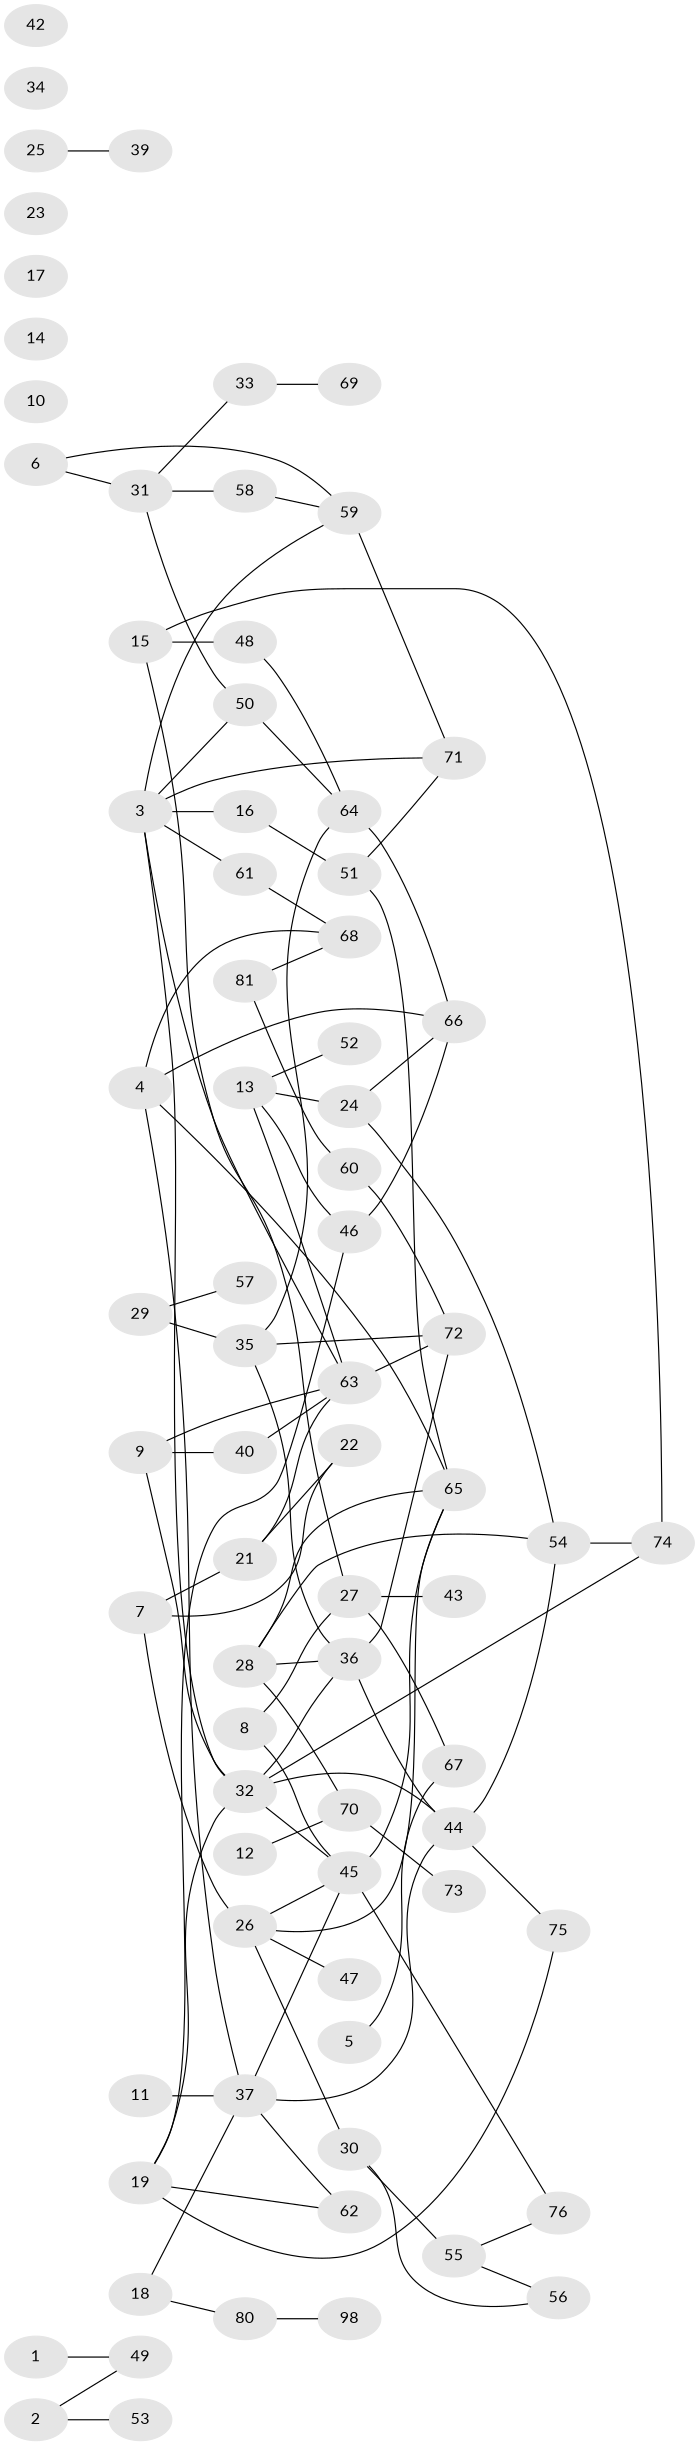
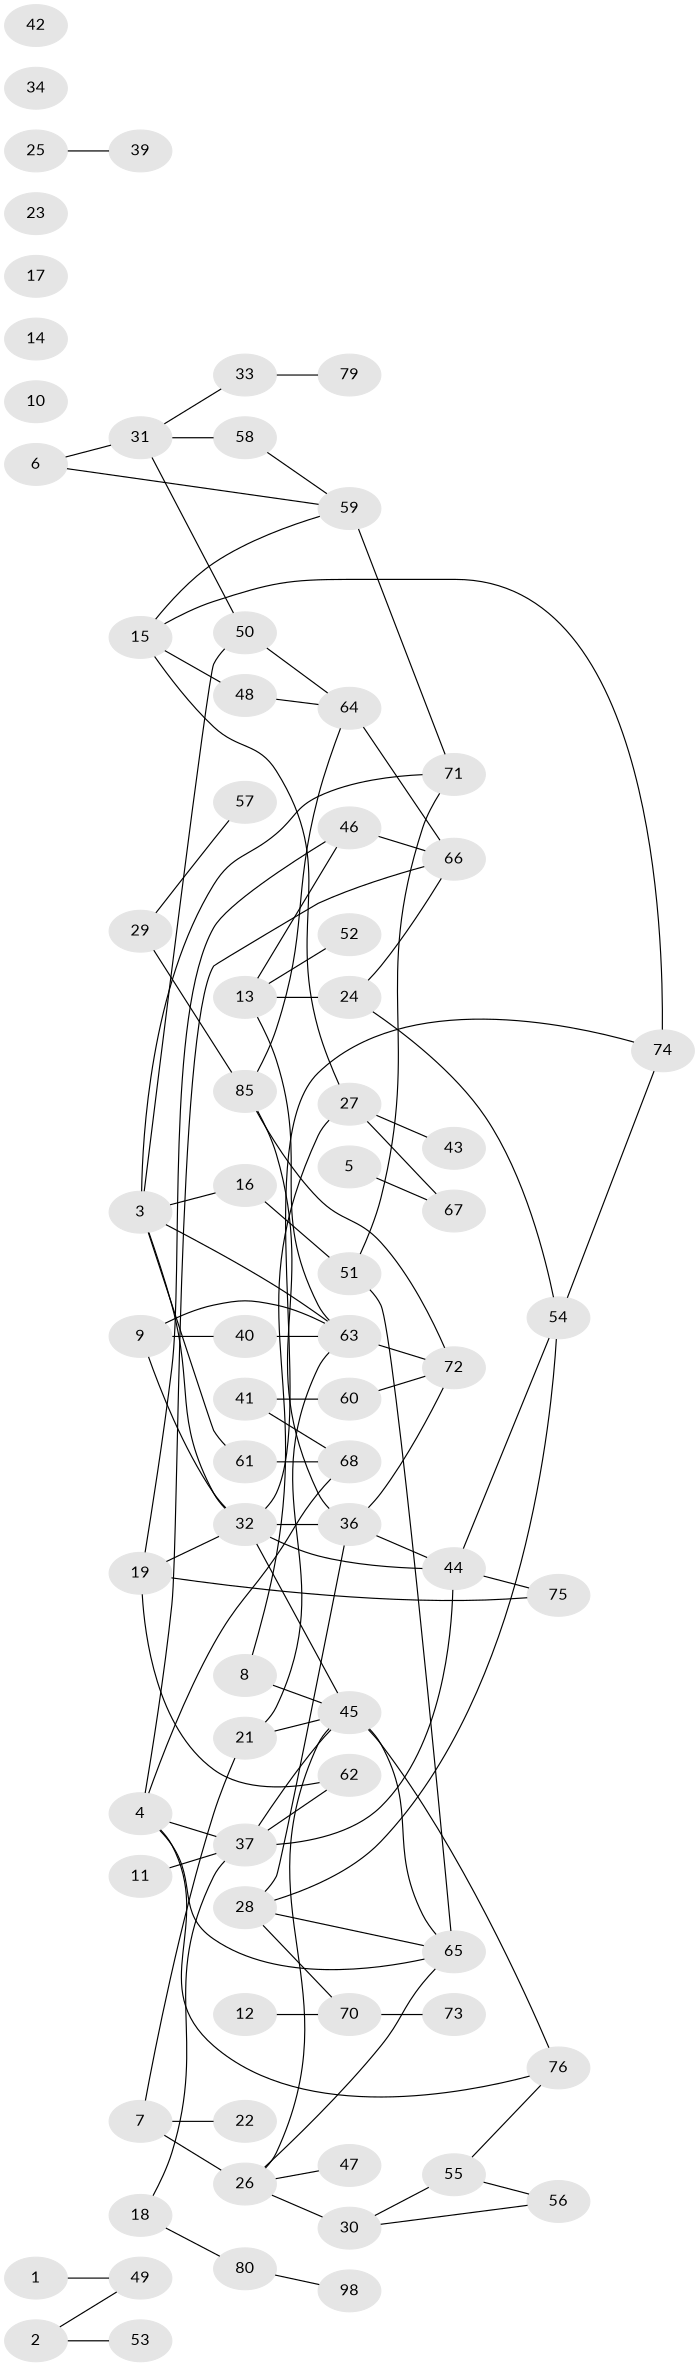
(349, 384) -> (349, 375)
(203, 626) -> (229, 554)
(245, 981) -> (245, 1399)
(245, 1346) -> (245, 1091)
(297, 1502) -> (297, 1725)
none -> (254, 2072)
